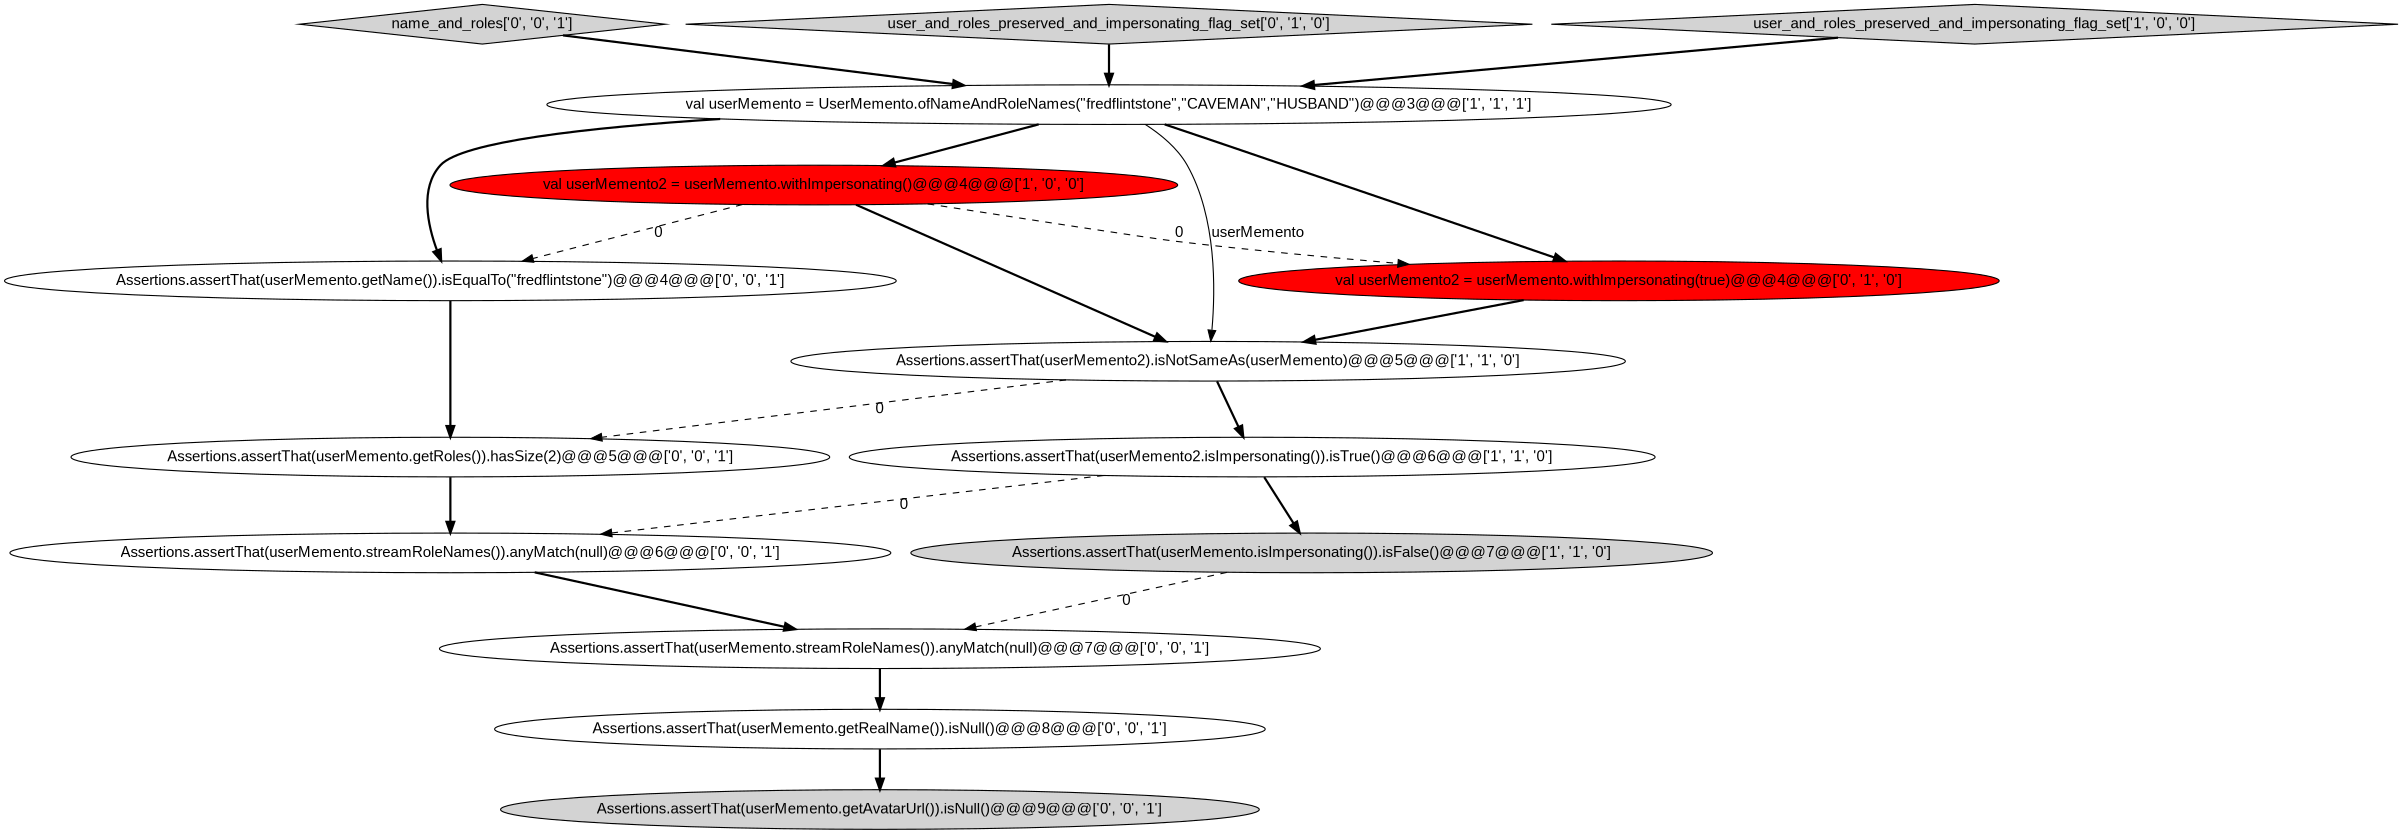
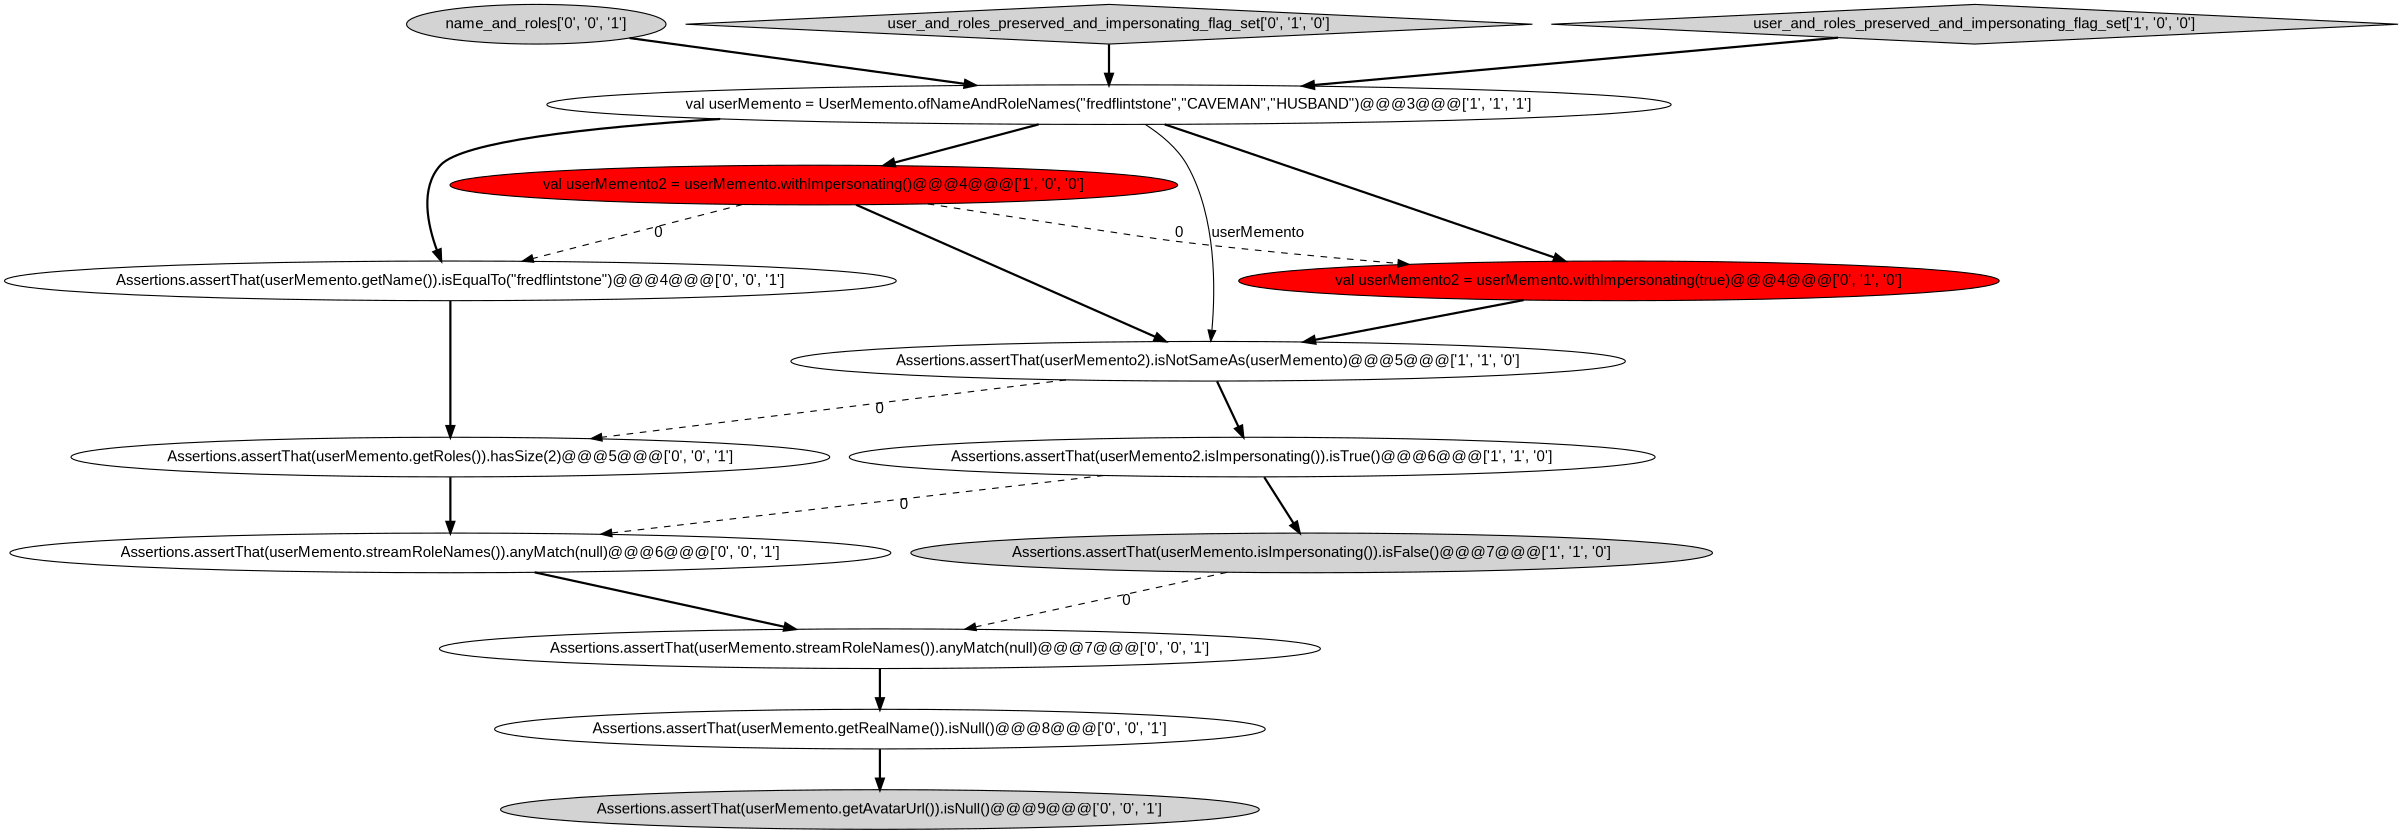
(482, 24) -> (536, 24)
